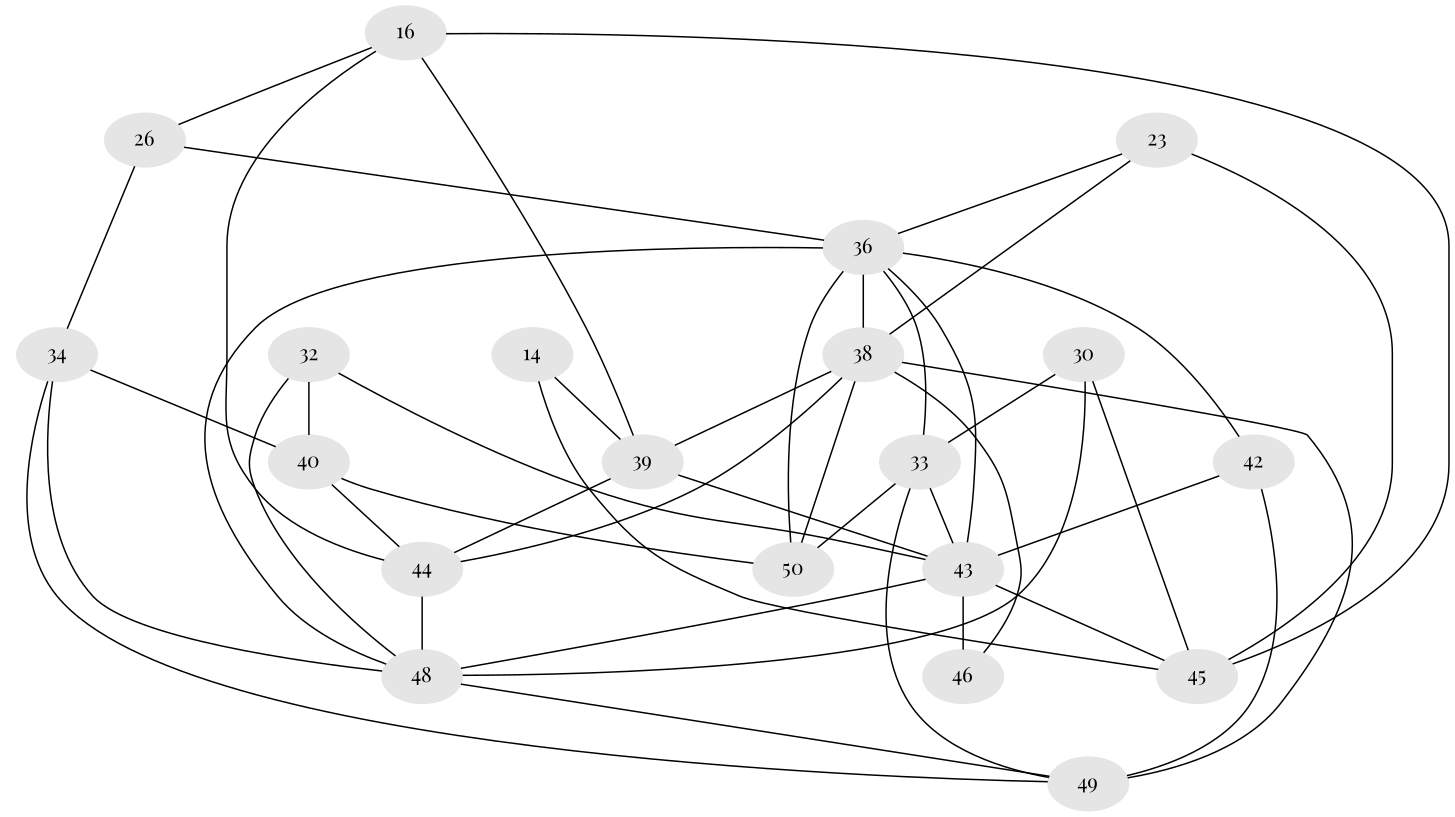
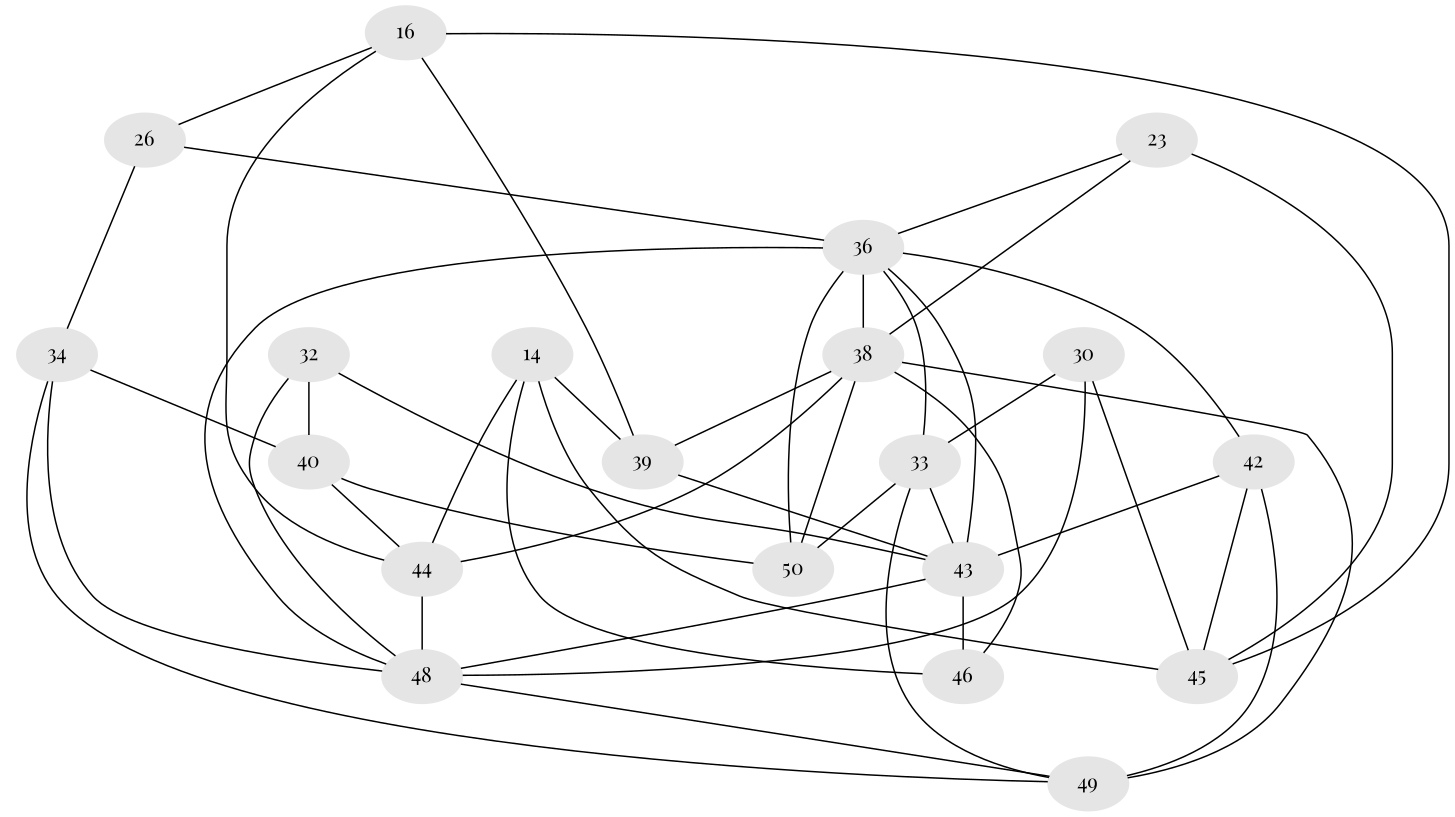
(532, 516) -> (471, 459)
(1080, 623) -> (1225, 569)
none -> (601, 630)
